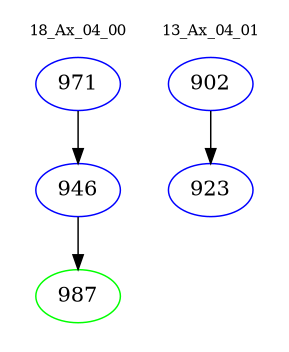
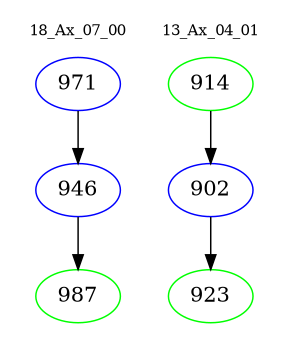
(78, 32) -> (78, 32)
none -> (211, 84)
(211, 190) -> (211, 296)
